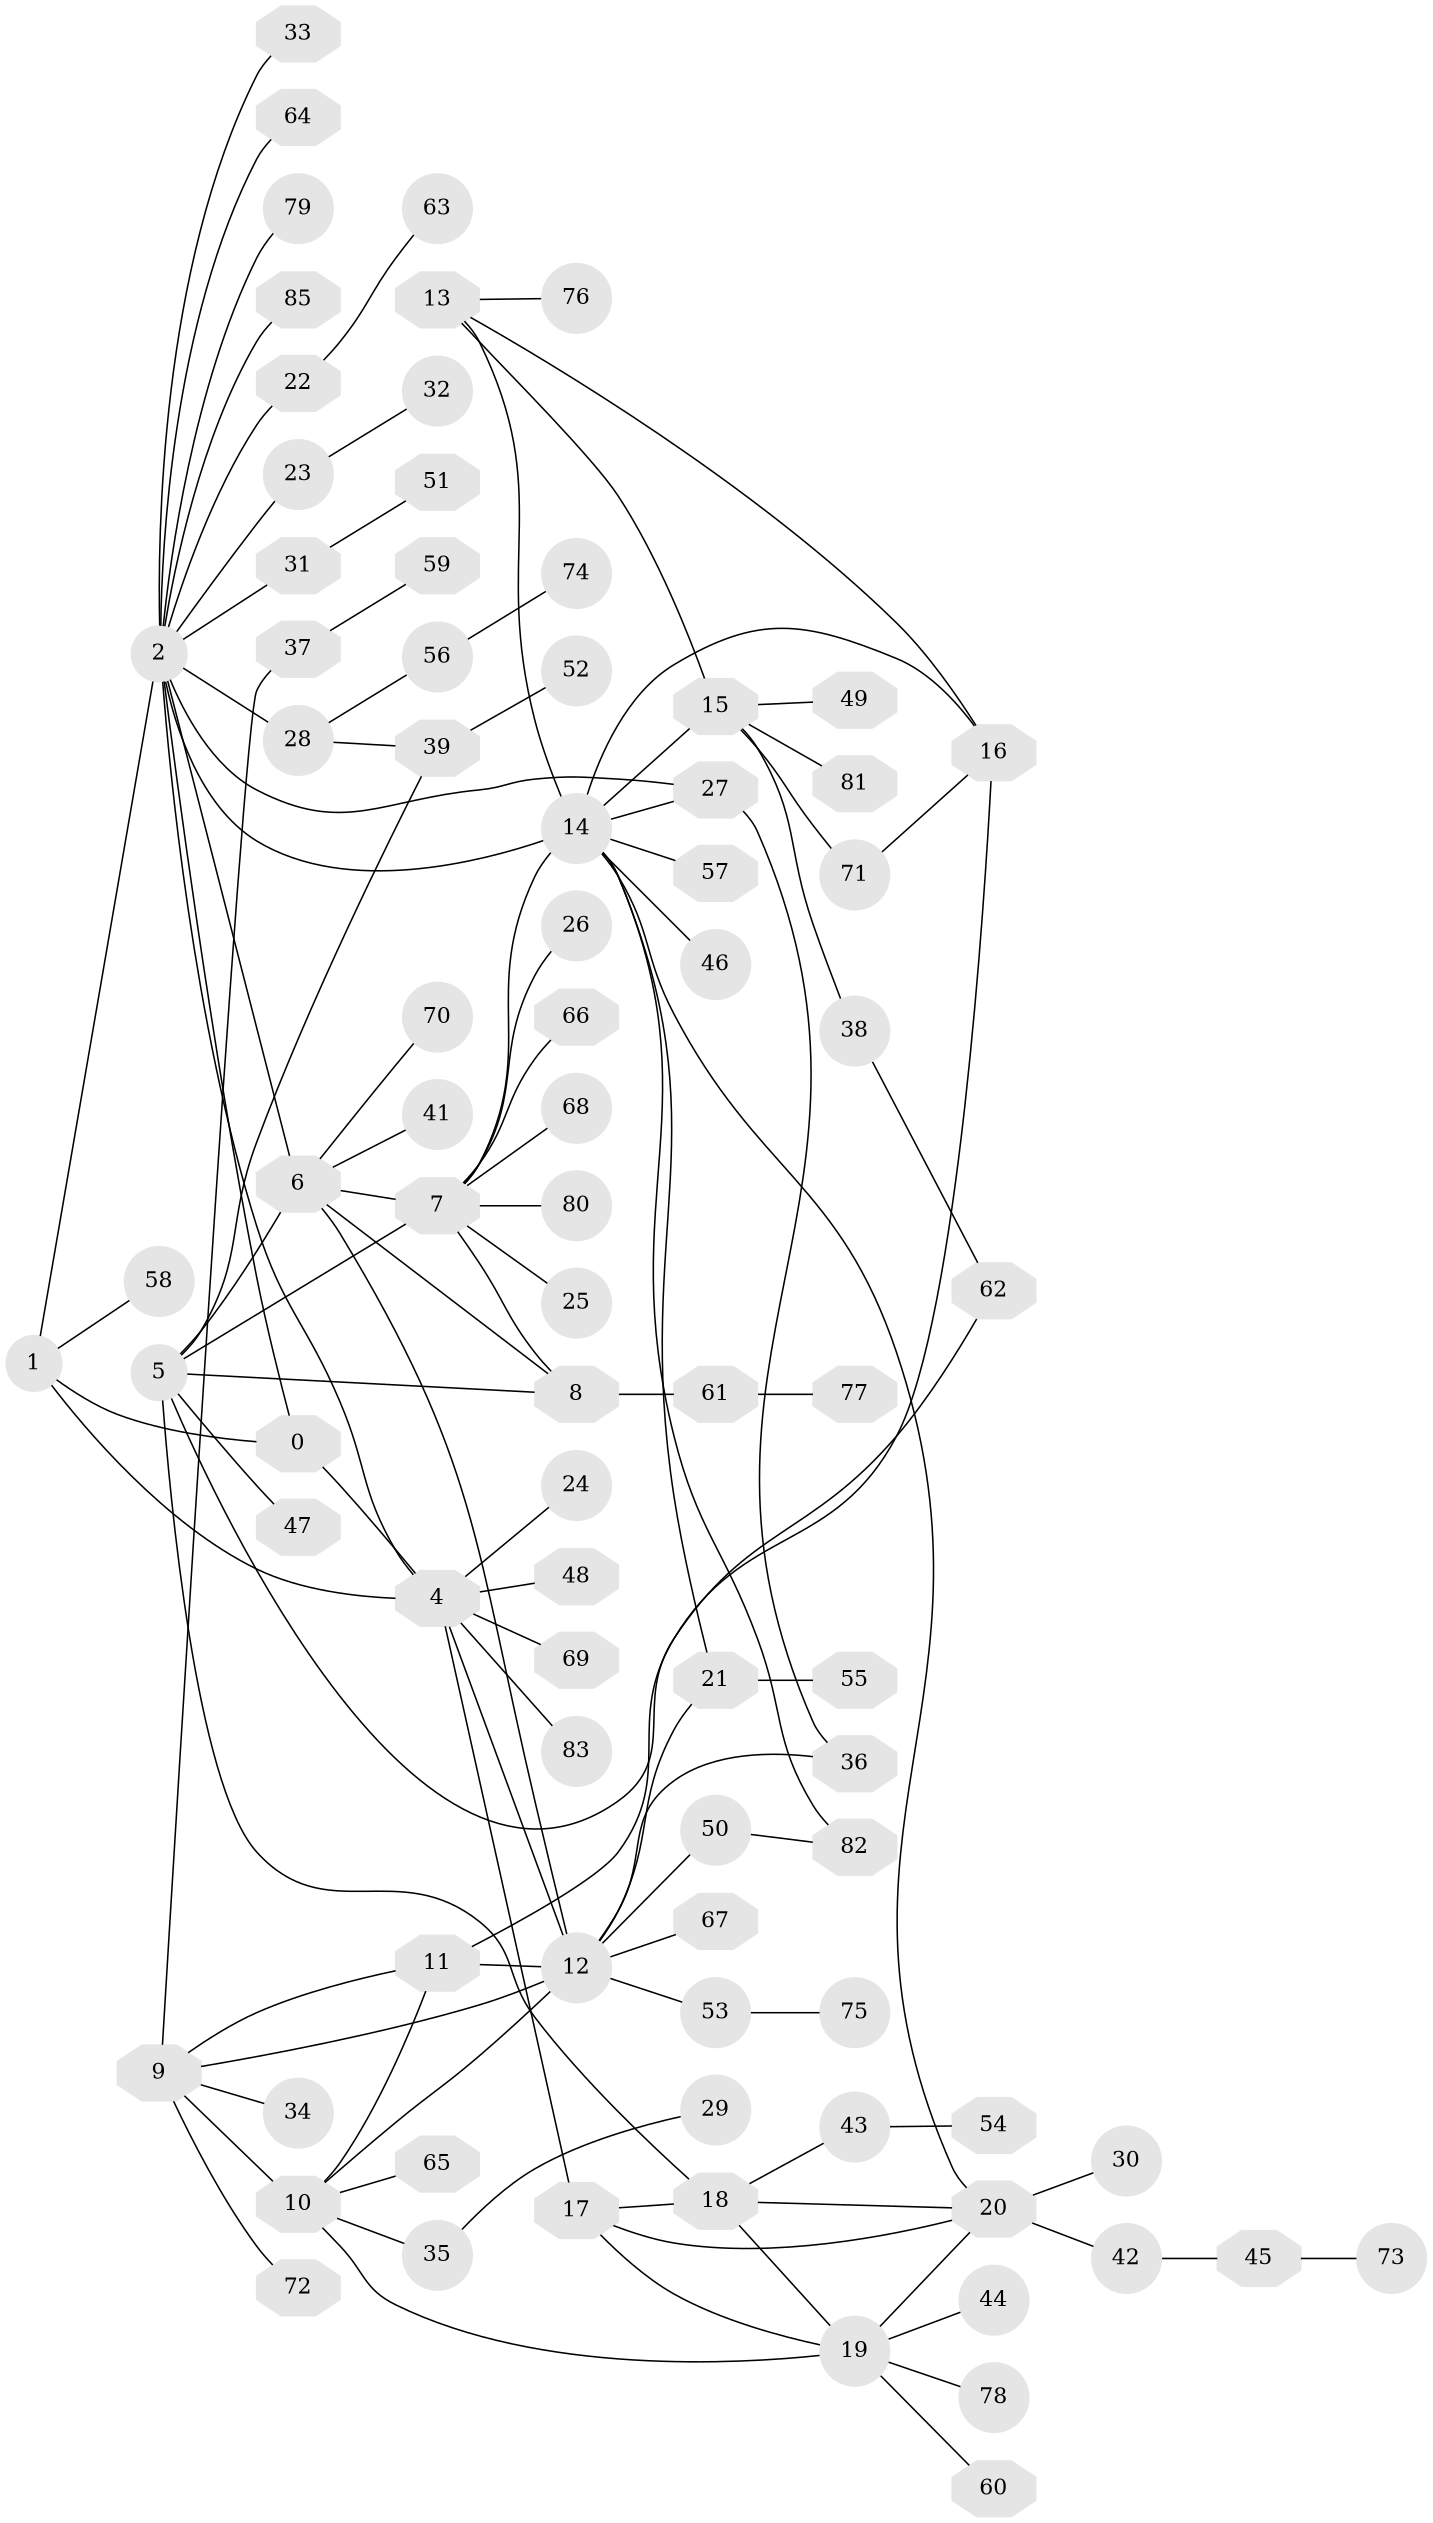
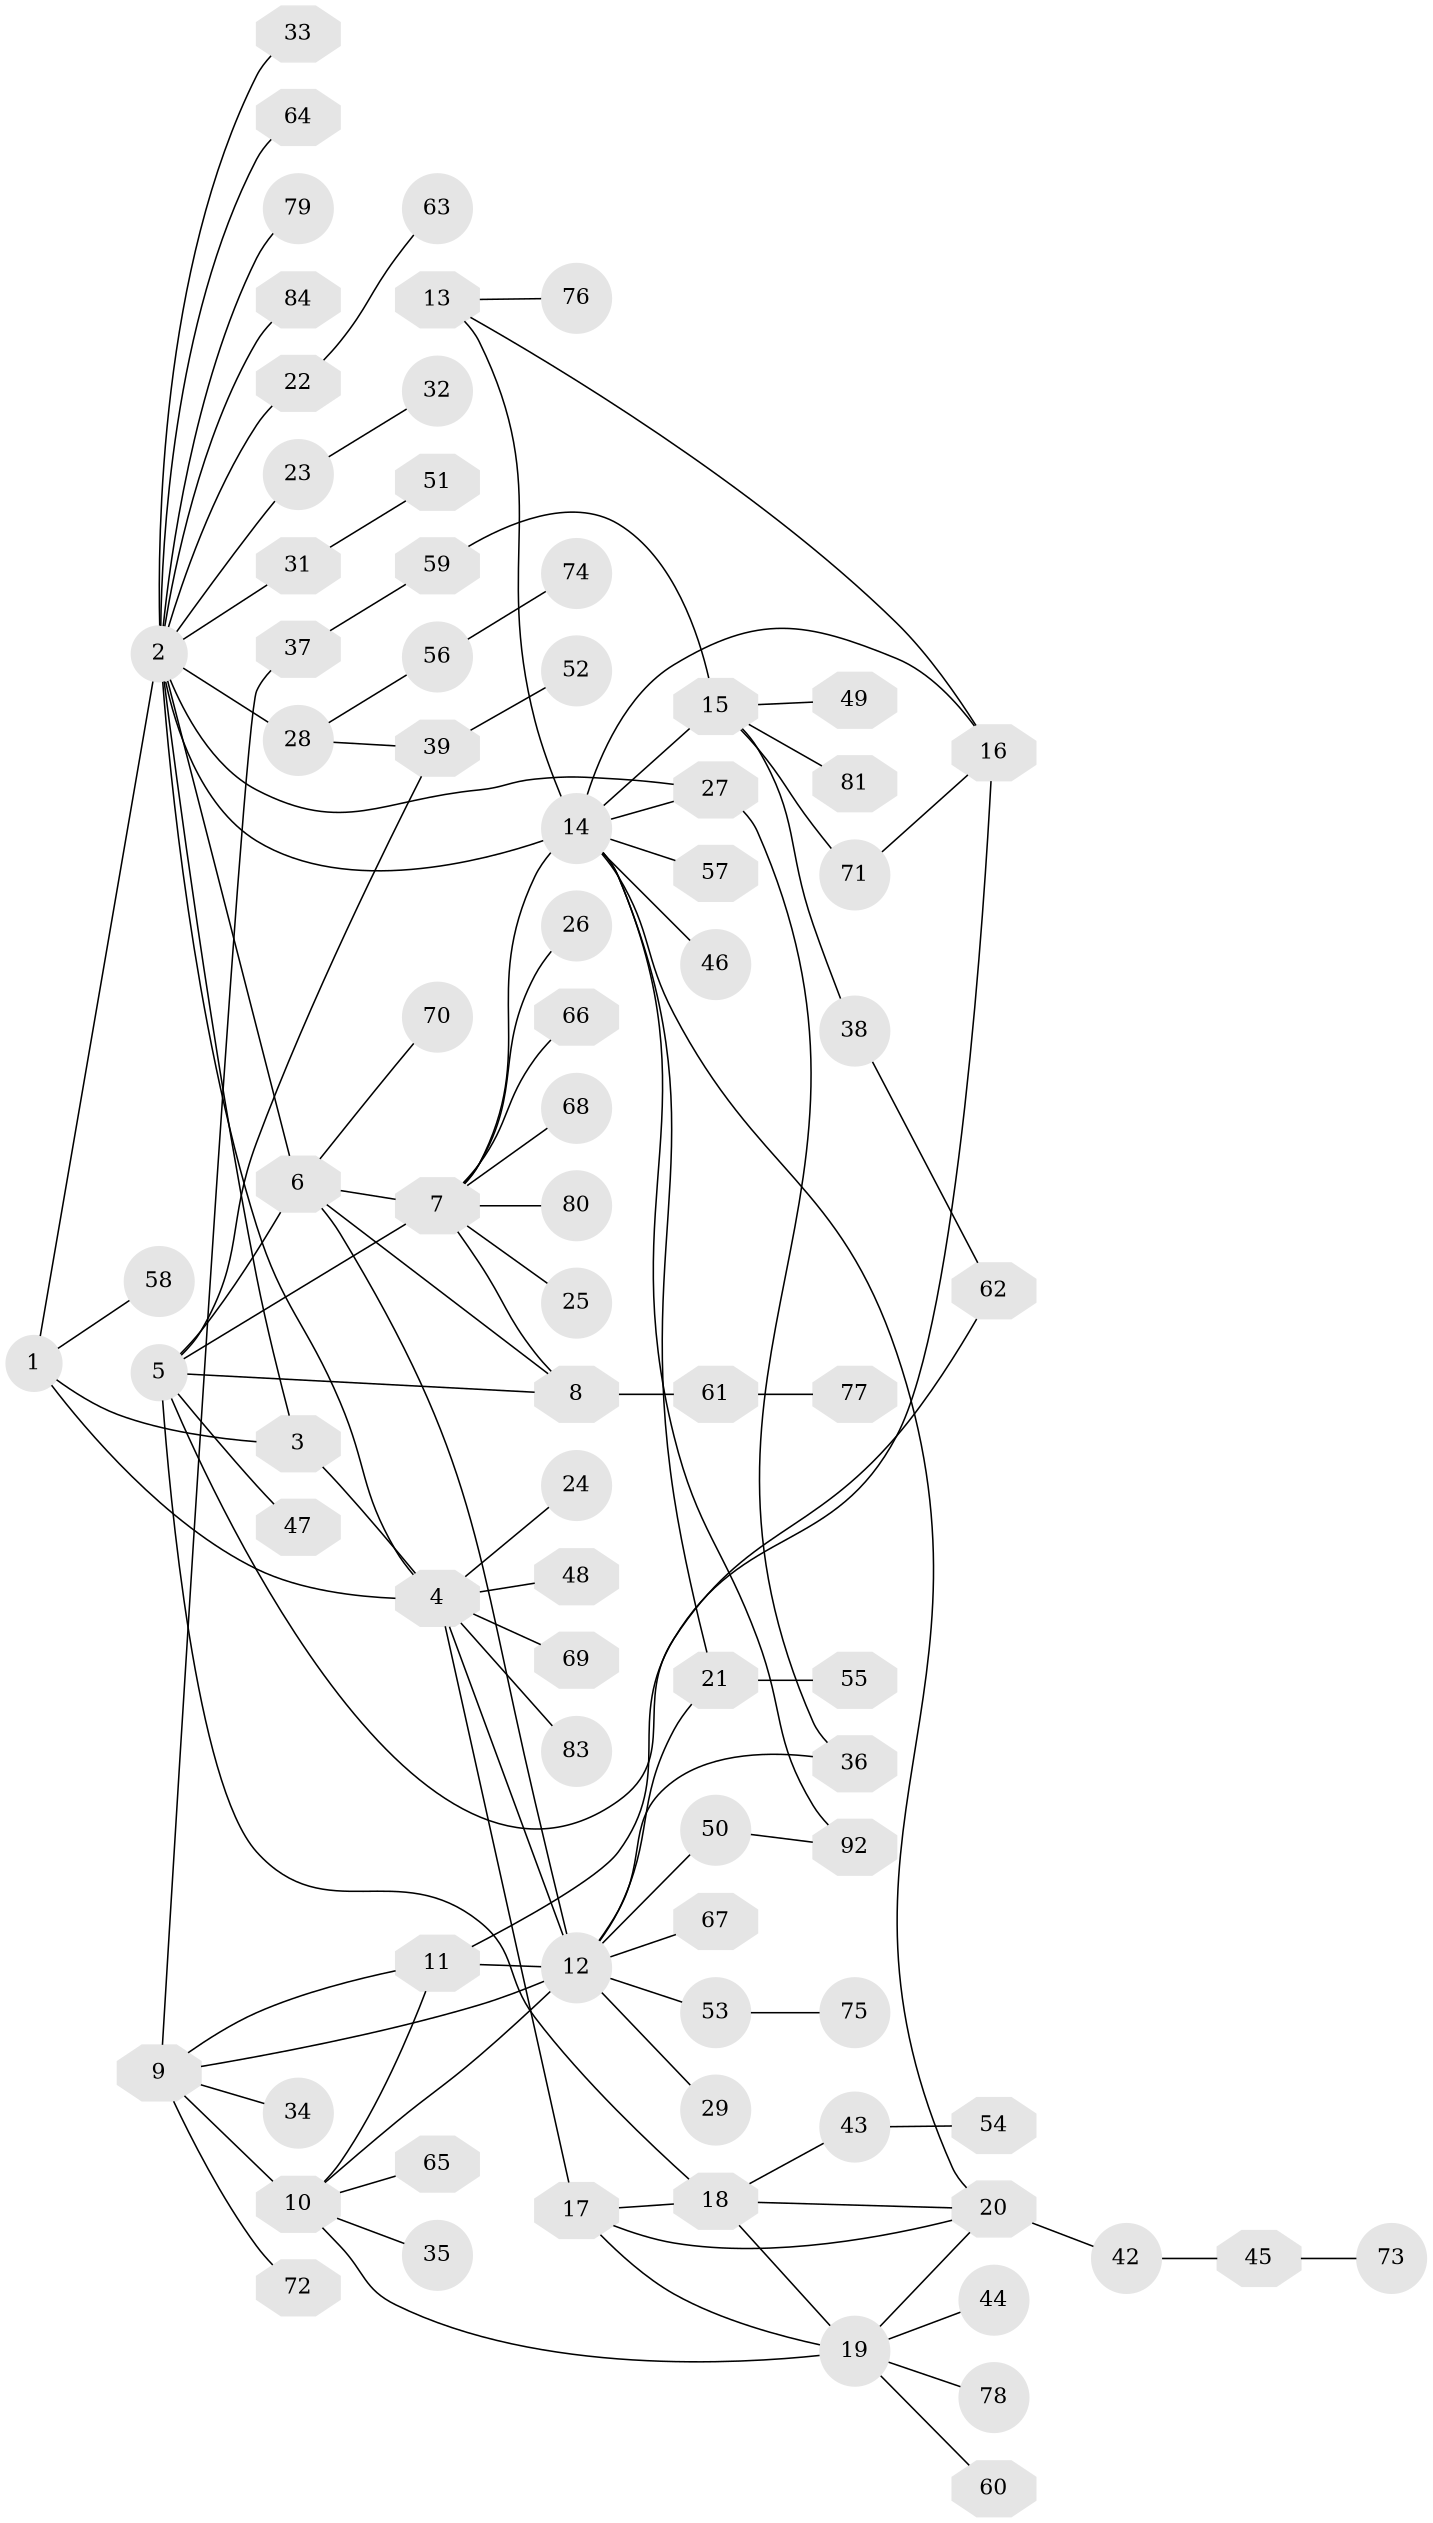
(298, 300) -> (298, 300)
(609, 483) -> (628, 531)
(437, 1115) -> none
(298, 1444) -> (298, 1444)
(855, 1847) -> (855, 1847)
(550, 2161) -> (646, 2039)
(1127, 2161) -> none
